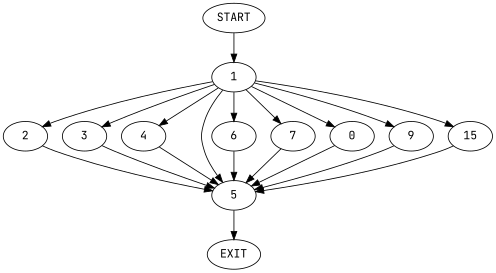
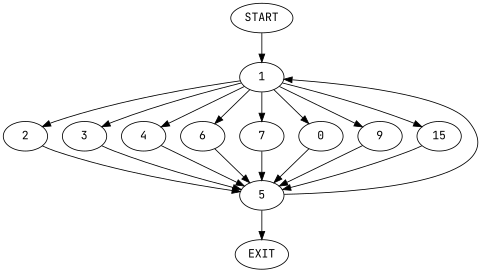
(202, 132) -> (477, 144)
